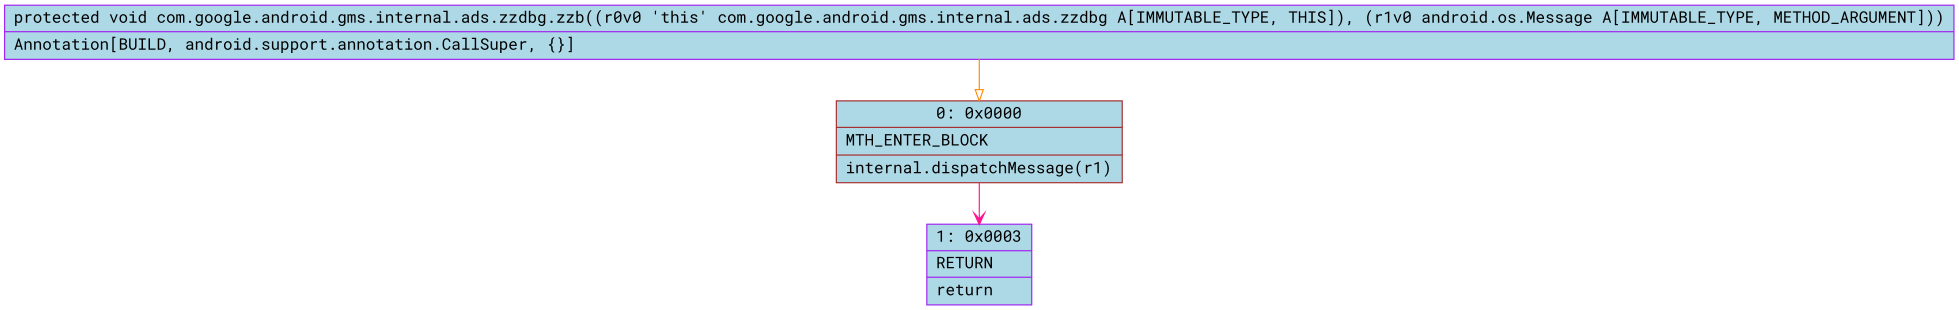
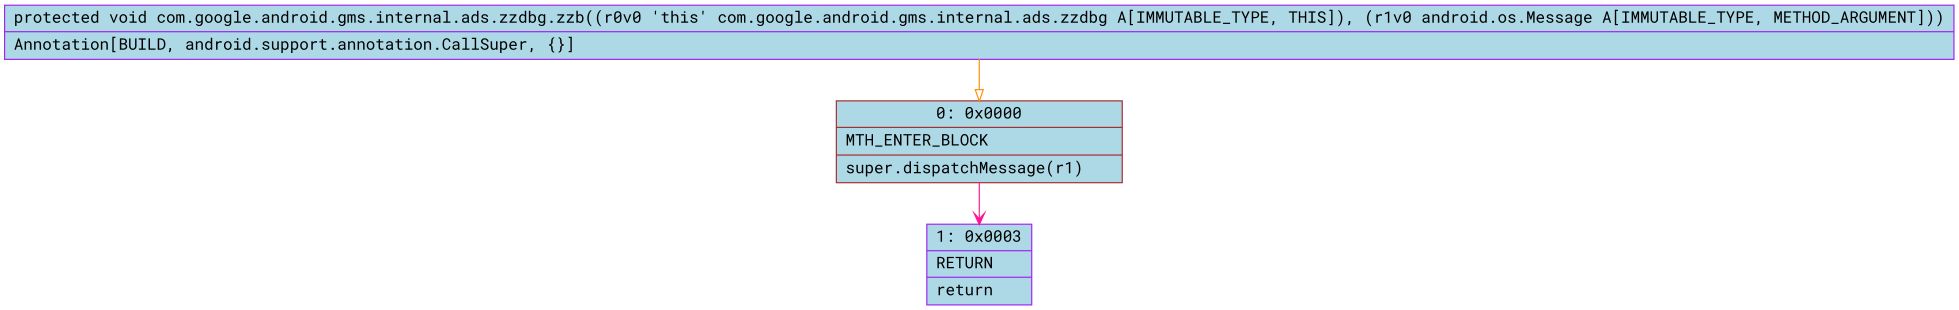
(979, 168) -> (965, 168)
